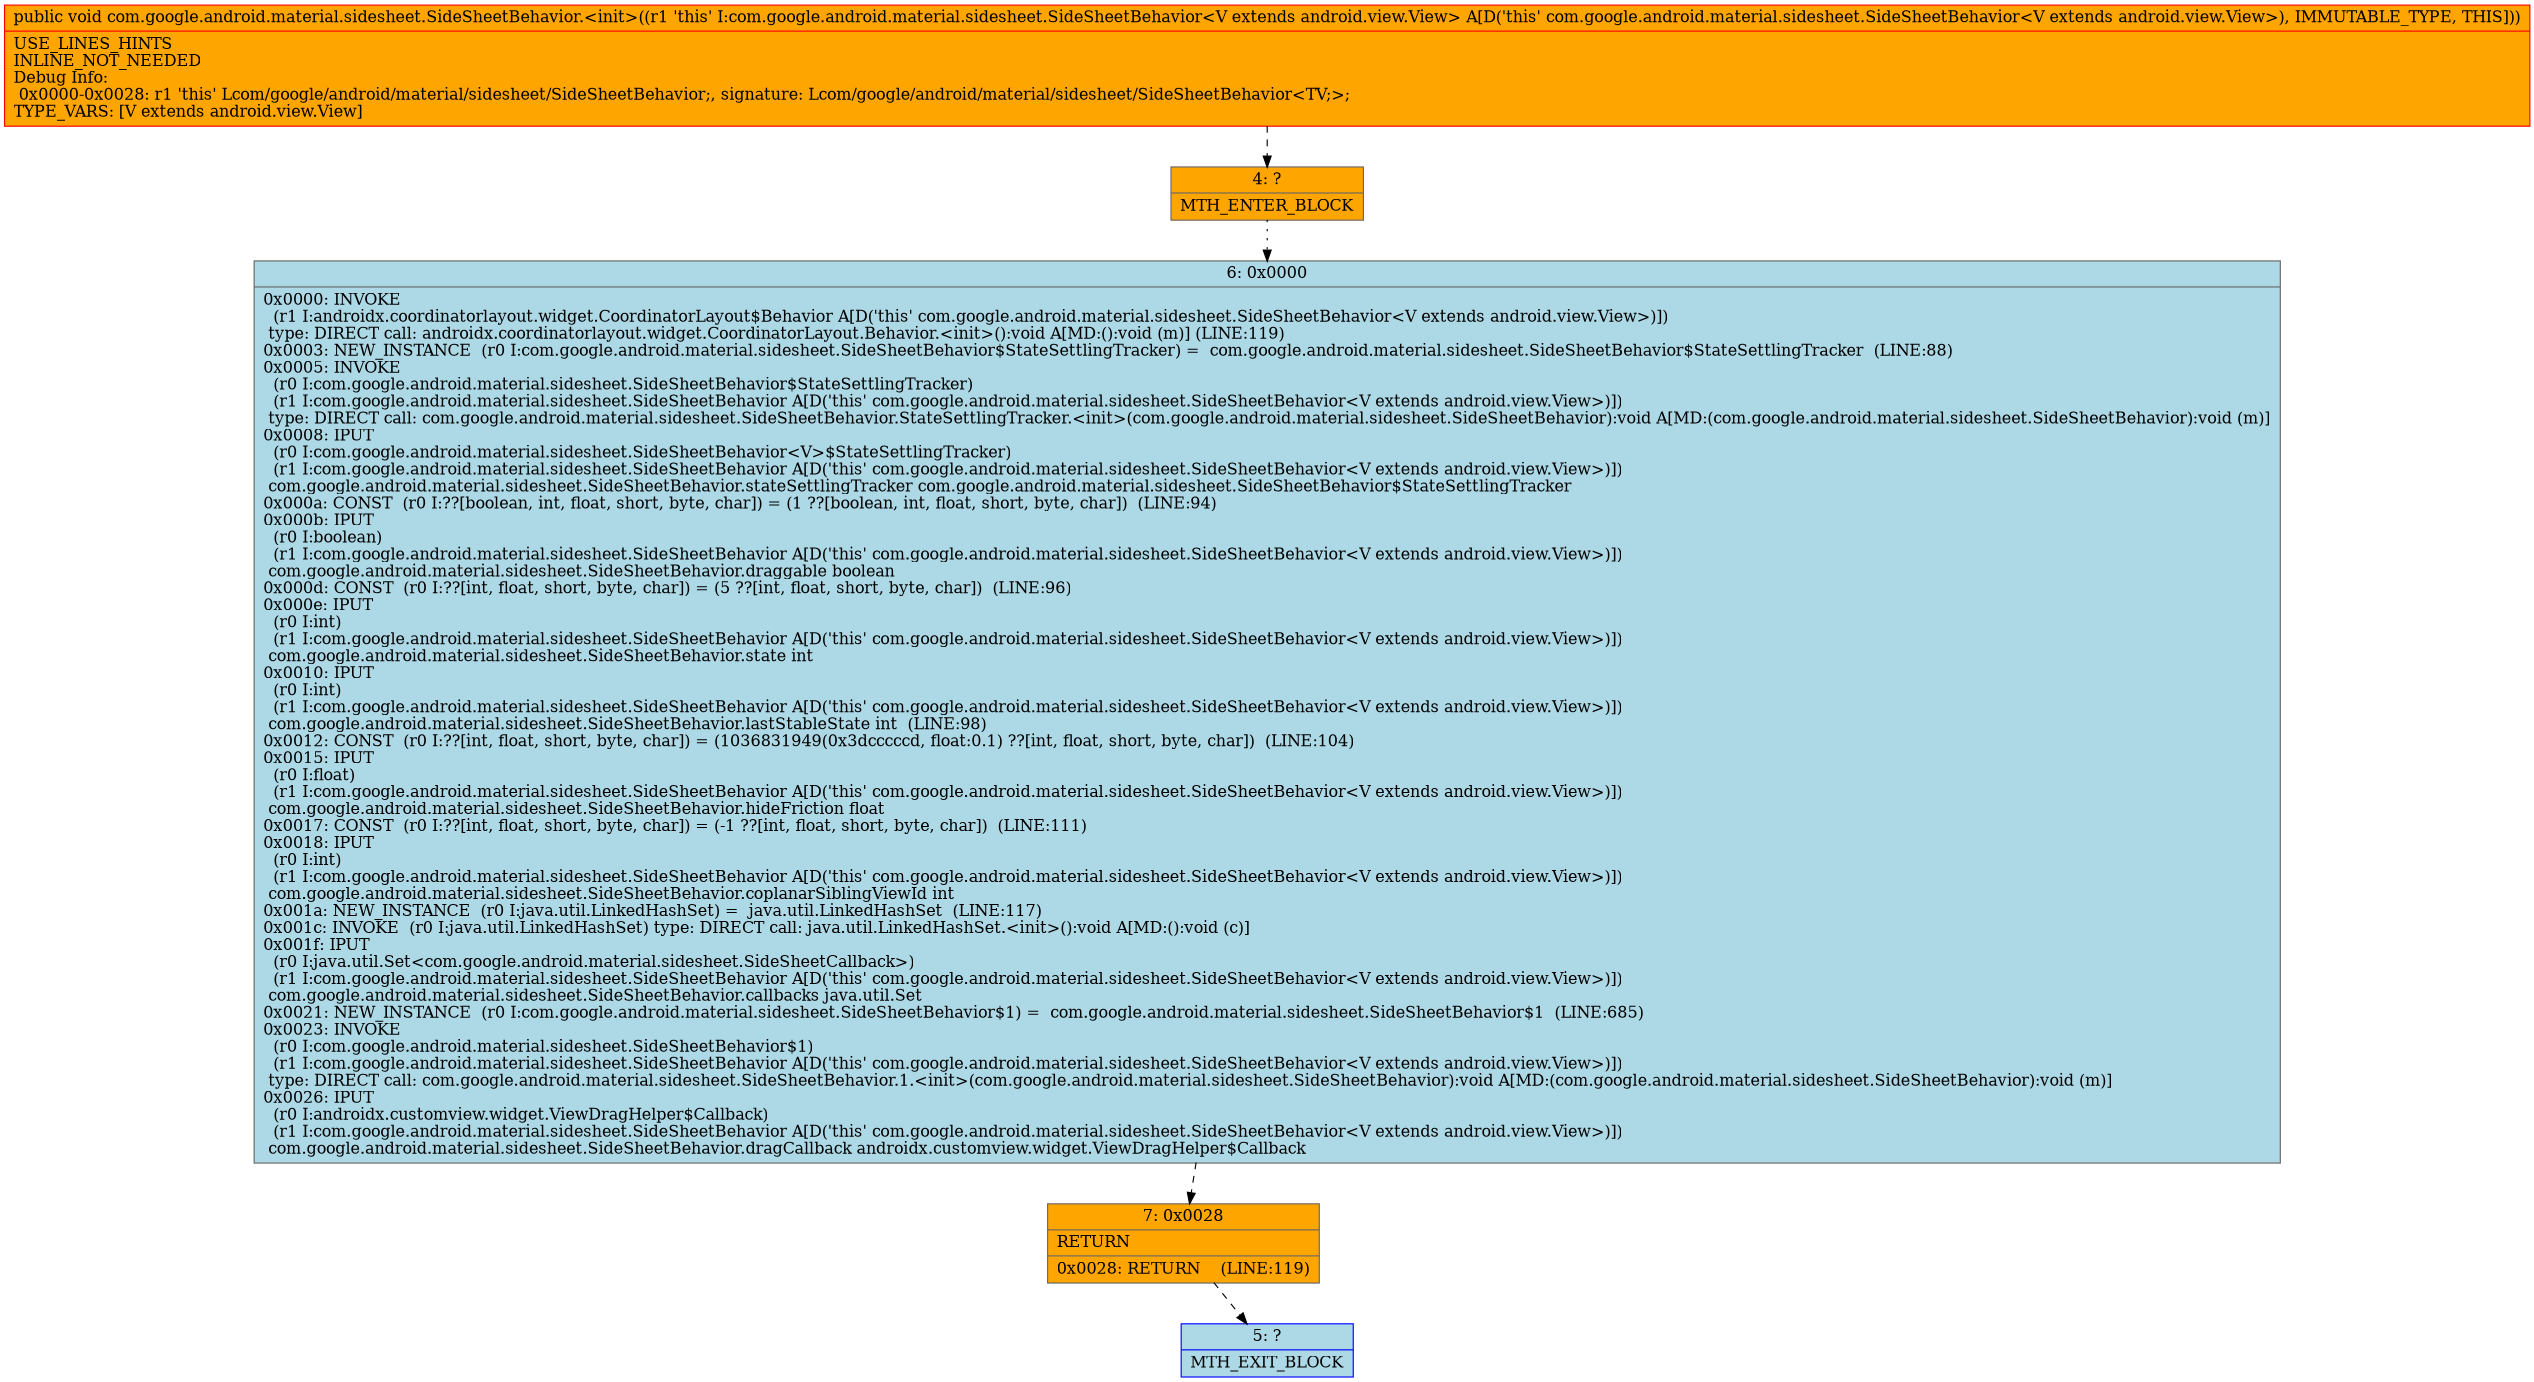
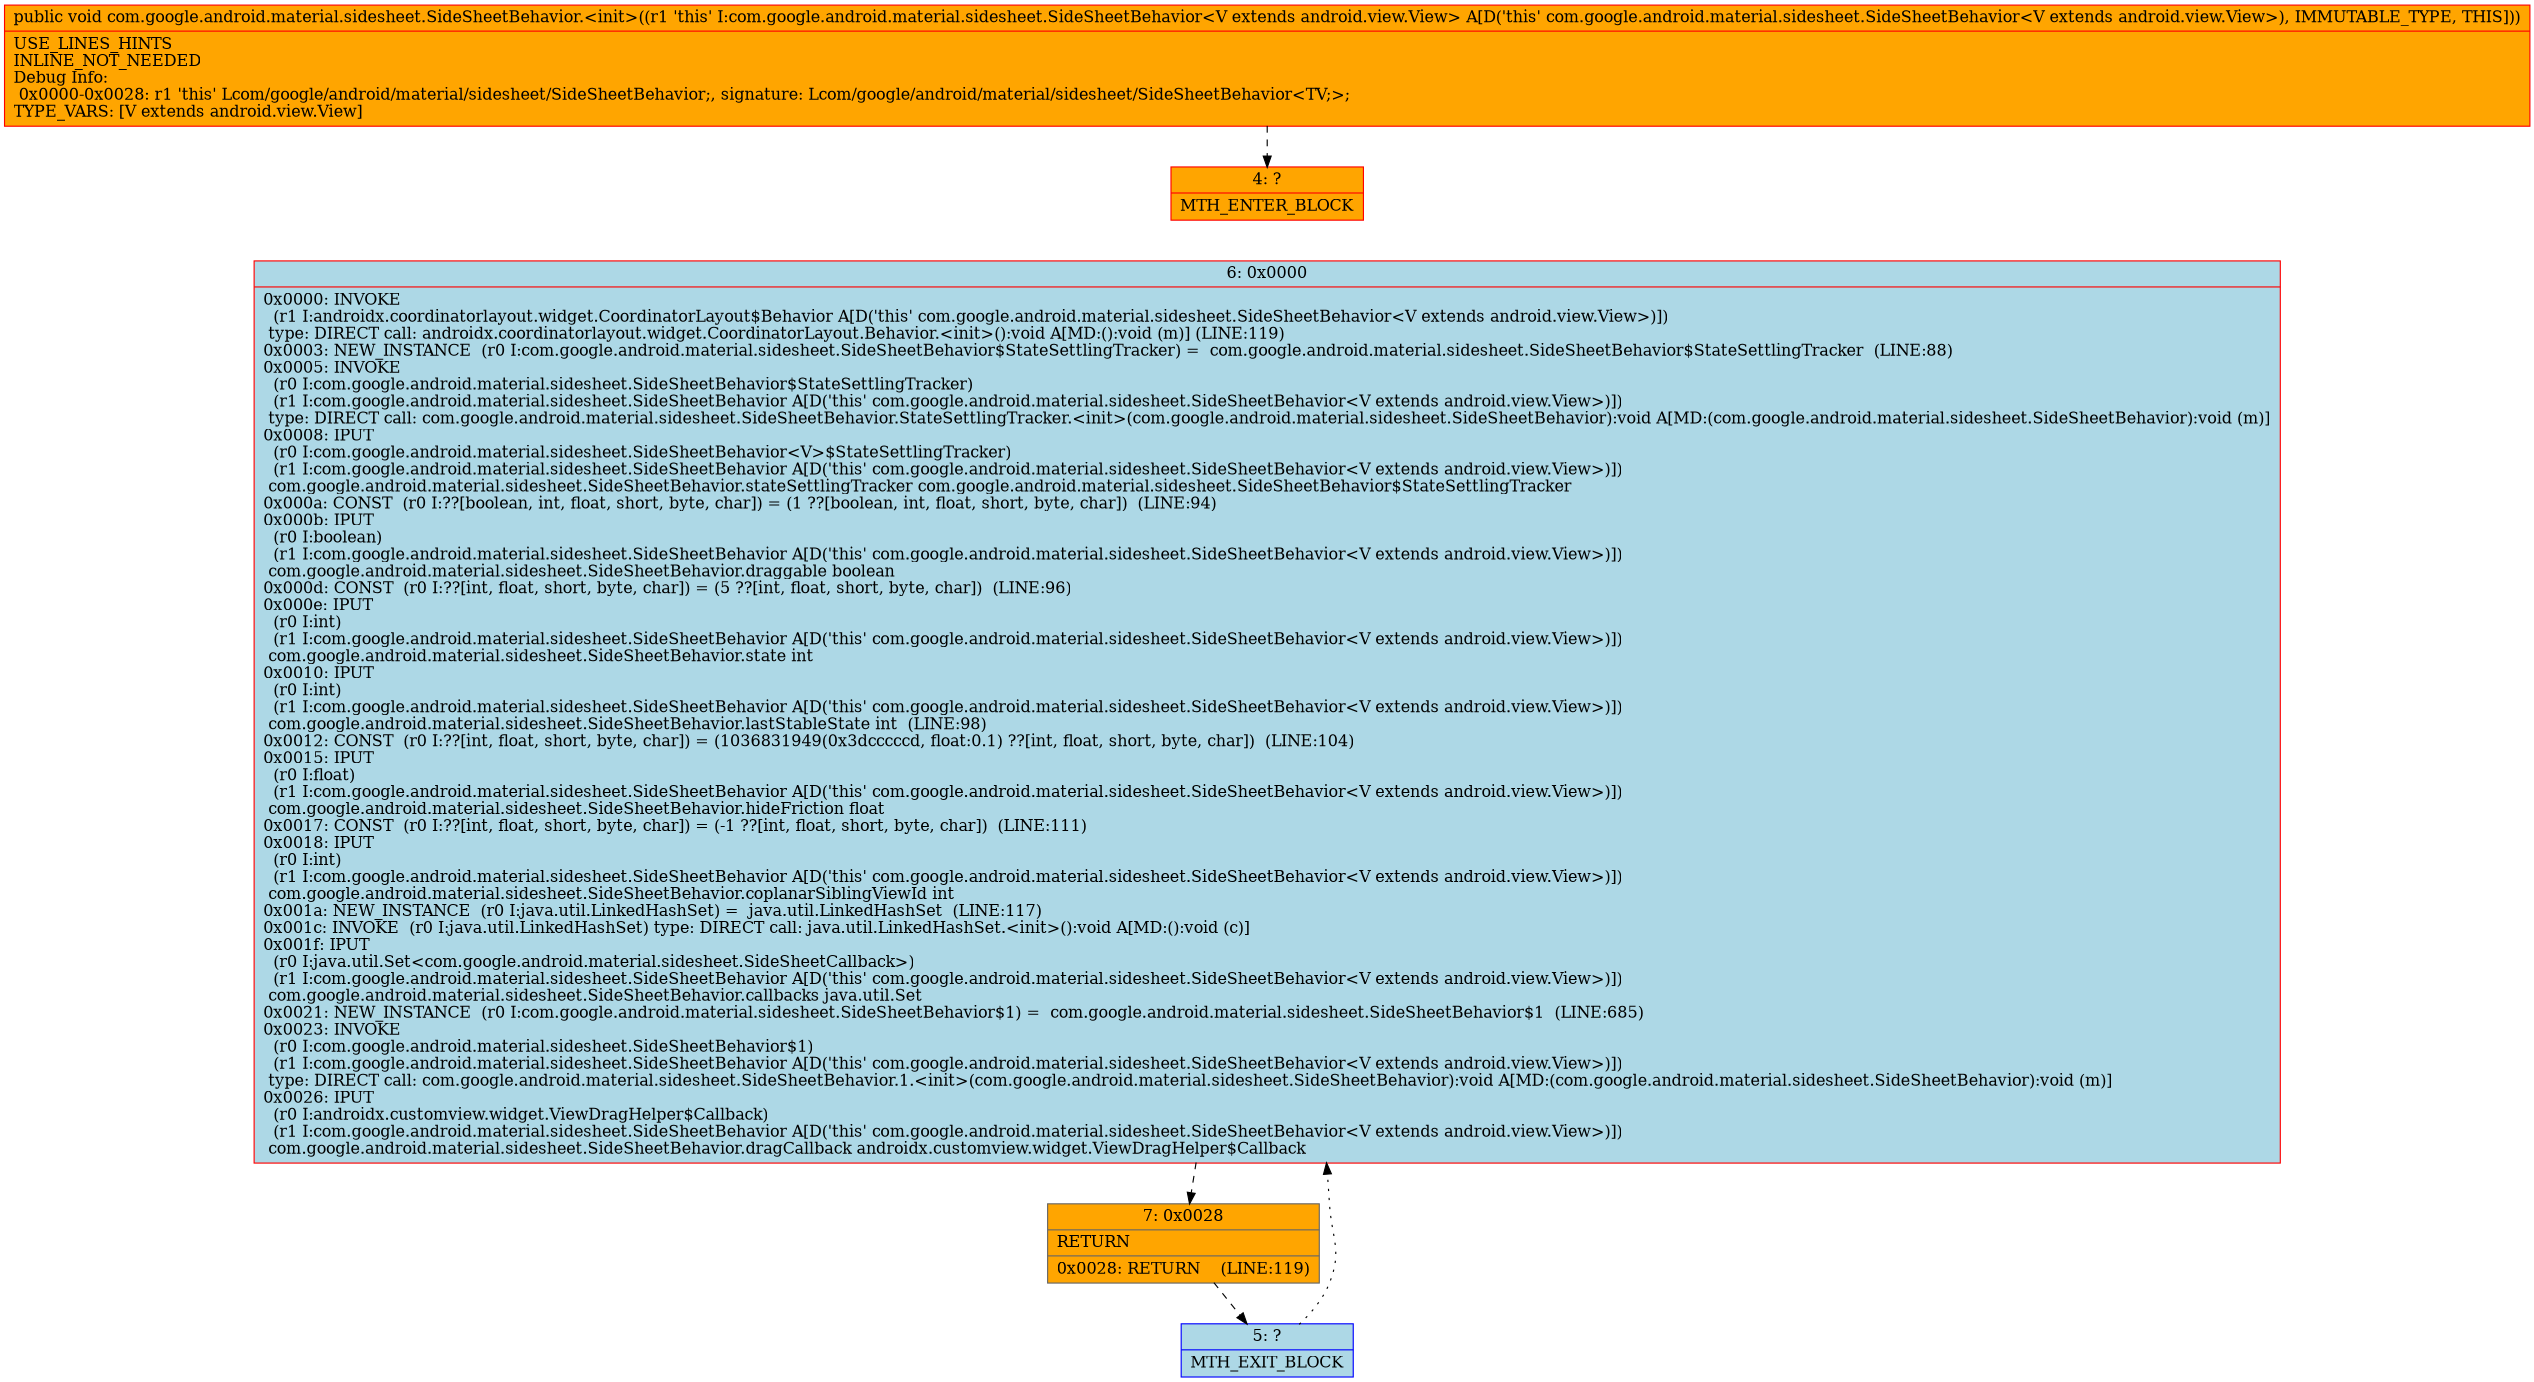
(1267, 194) -> (1267, 194)
(1267, 235) -> (1336, 1255)
(1267, 712) -> (1267, 712)
